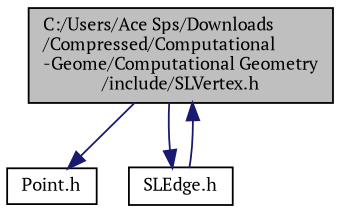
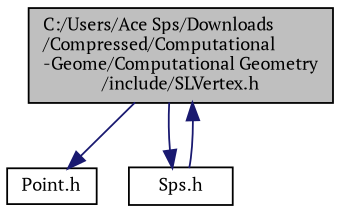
(181, 186) -> (181, 186)
